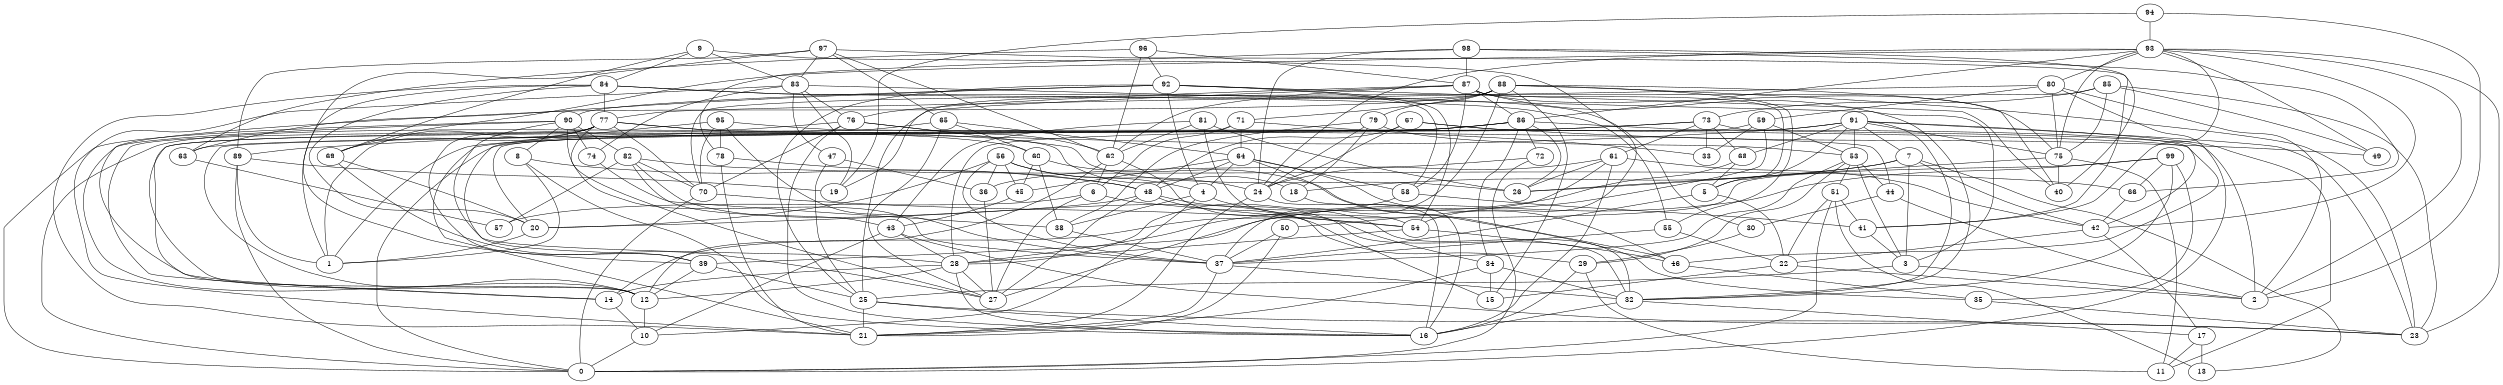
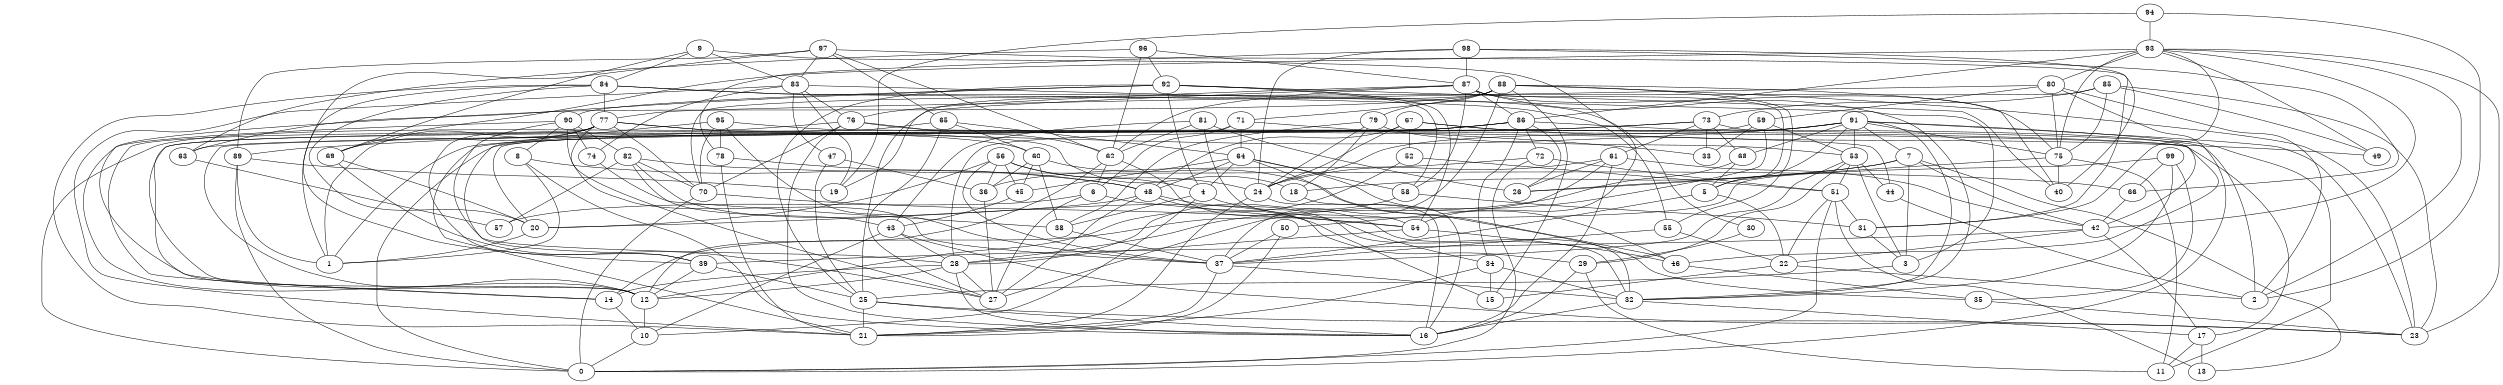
(1547, 64) -> (1552, 135)
none -> (1410, 157)
none -> (1620, 169)
none -> (1007, 177)
(1244, 182) -> (1663, 134)
(1824, 210) -> none
(1581, 211) -> (1400, 247)
(1863, 228) -> (1863, 228)
(4, 269) -> none
(2080, 282) -> none
